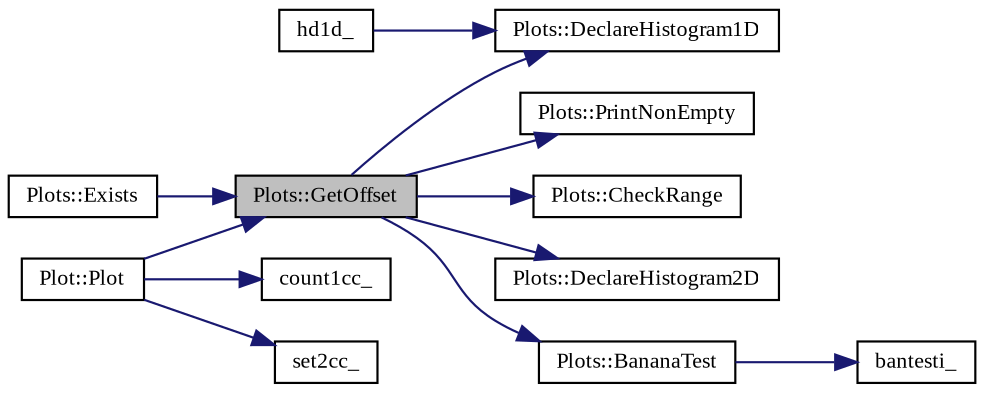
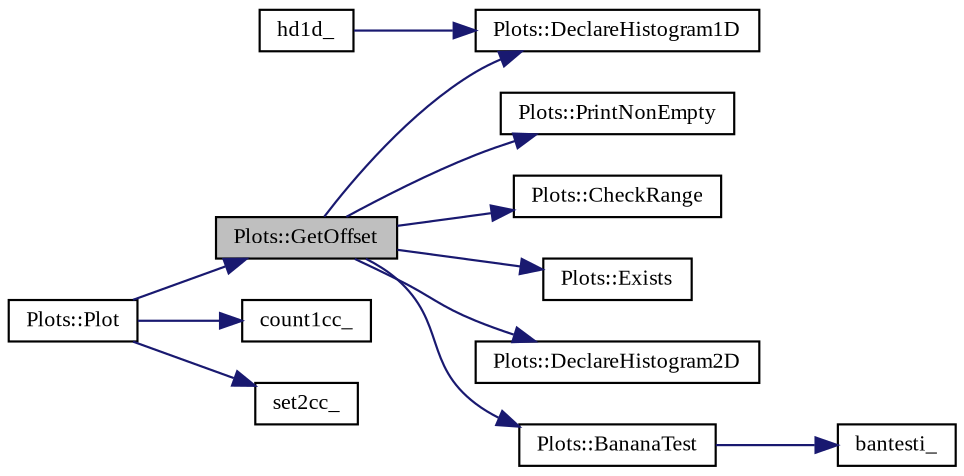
(185, 196) -> (459, 258)
(83, 279) -> (73, 321)
